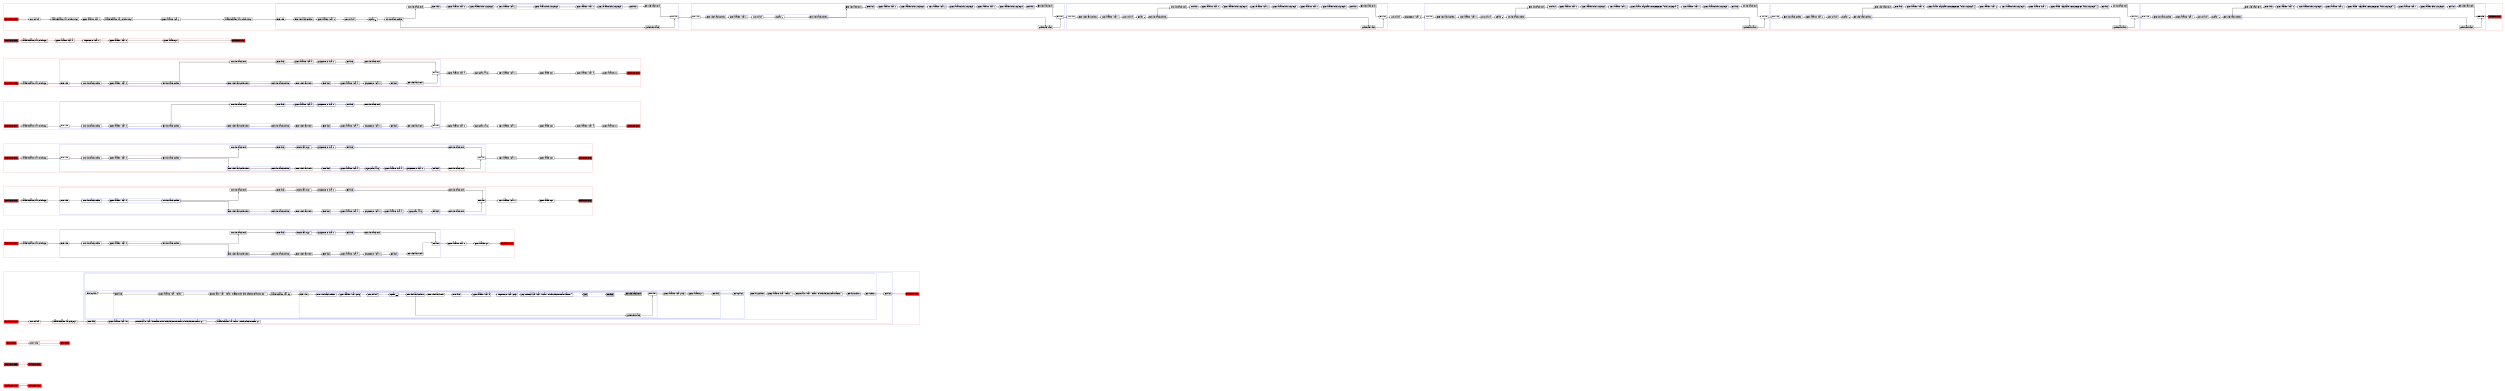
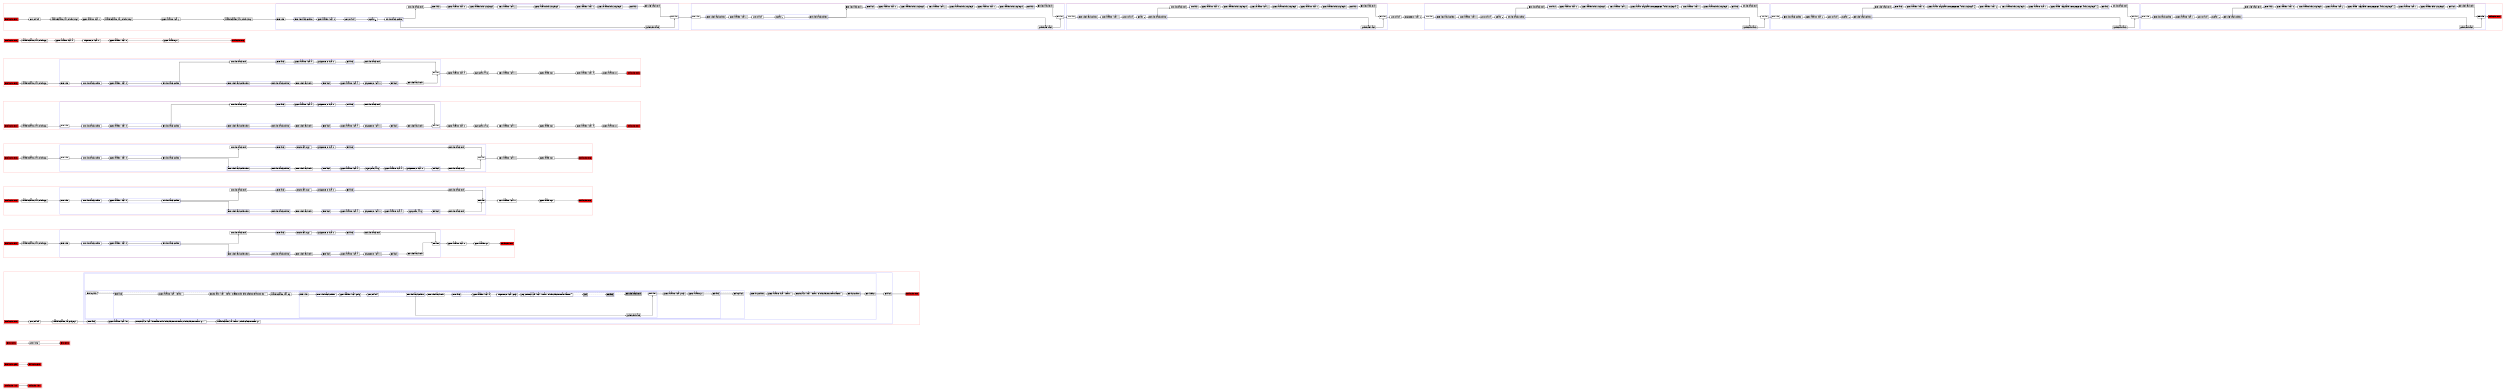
(394, 295) -> none
